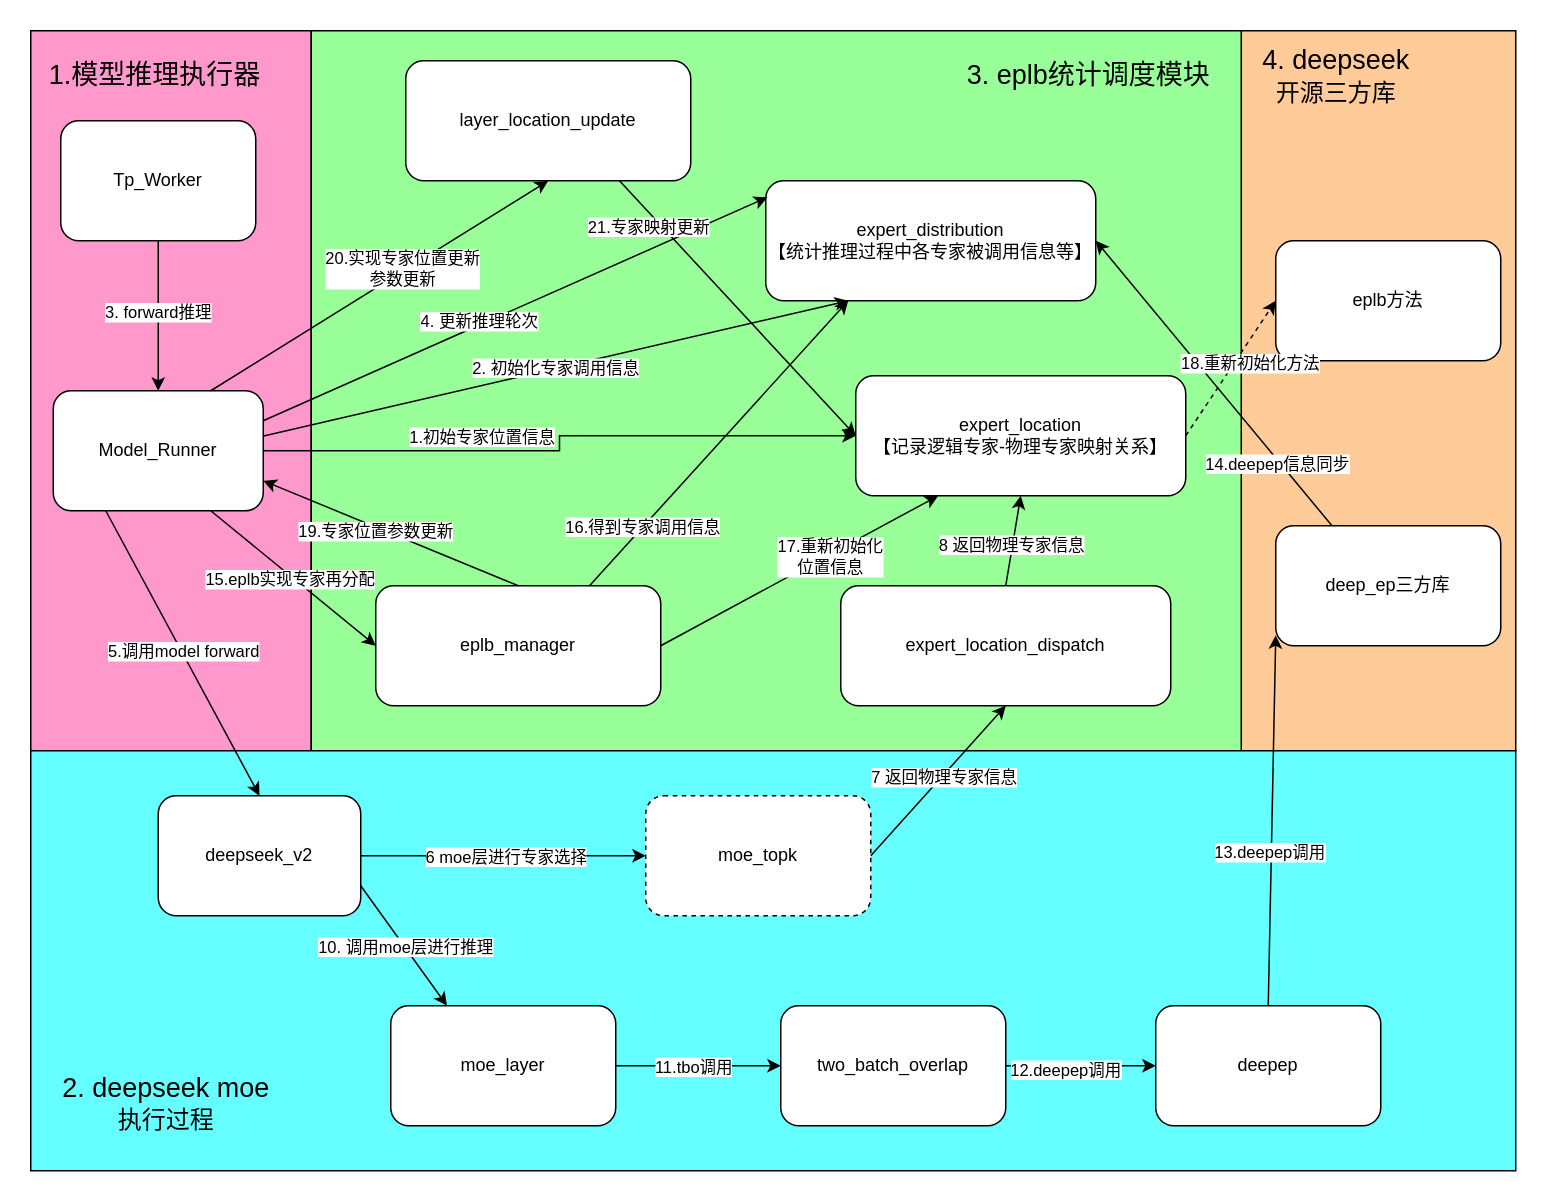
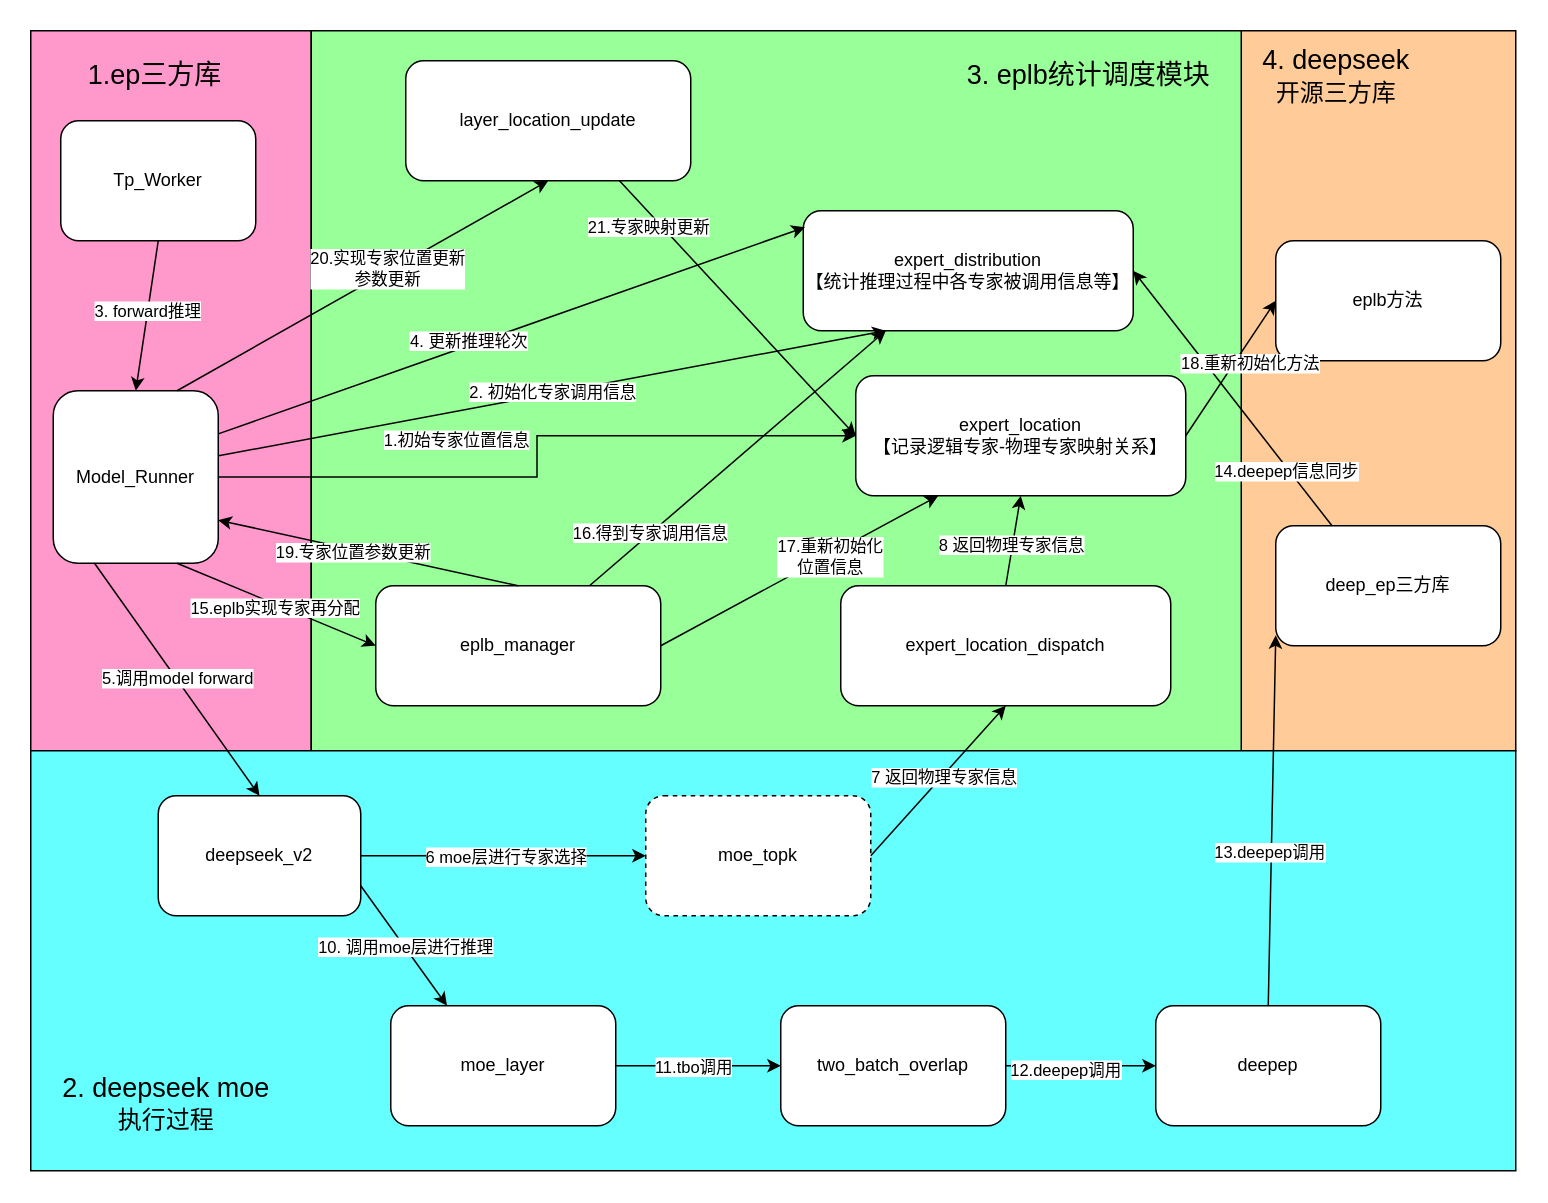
(159, 76) -> (159, 76)
(931, 241) -> (968, 271)
(1207, 404) -> (1207, 404)
(158, 451) -> (136, 477)
